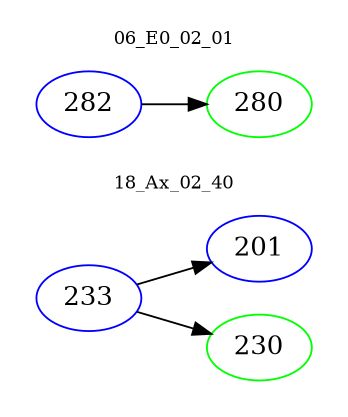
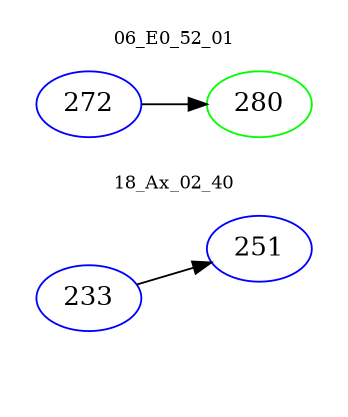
(174, 39) -> (174, 39)
(89, 104) -> (89, 104)
(259, 249) -> (259, 249)
(259, 348) -> none
